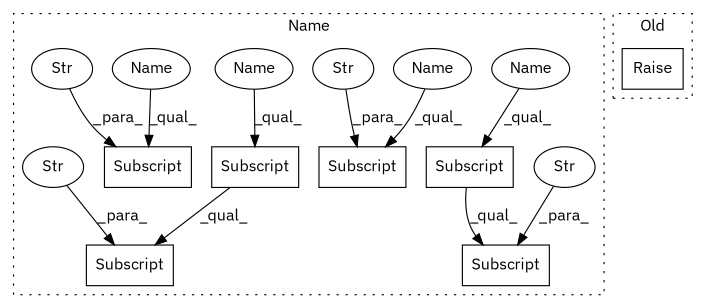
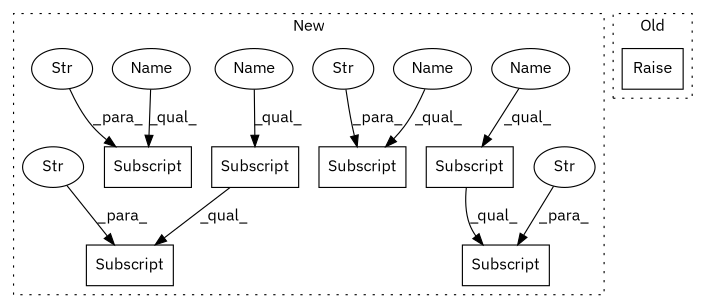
(309, 27) -> (309, 27)
